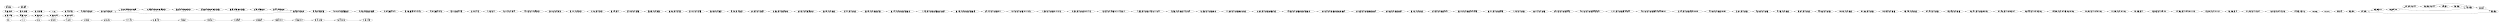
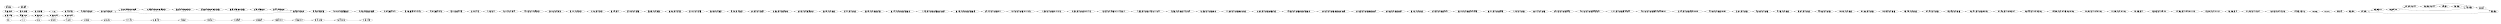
(1334, 11) -> (1334, 11)
